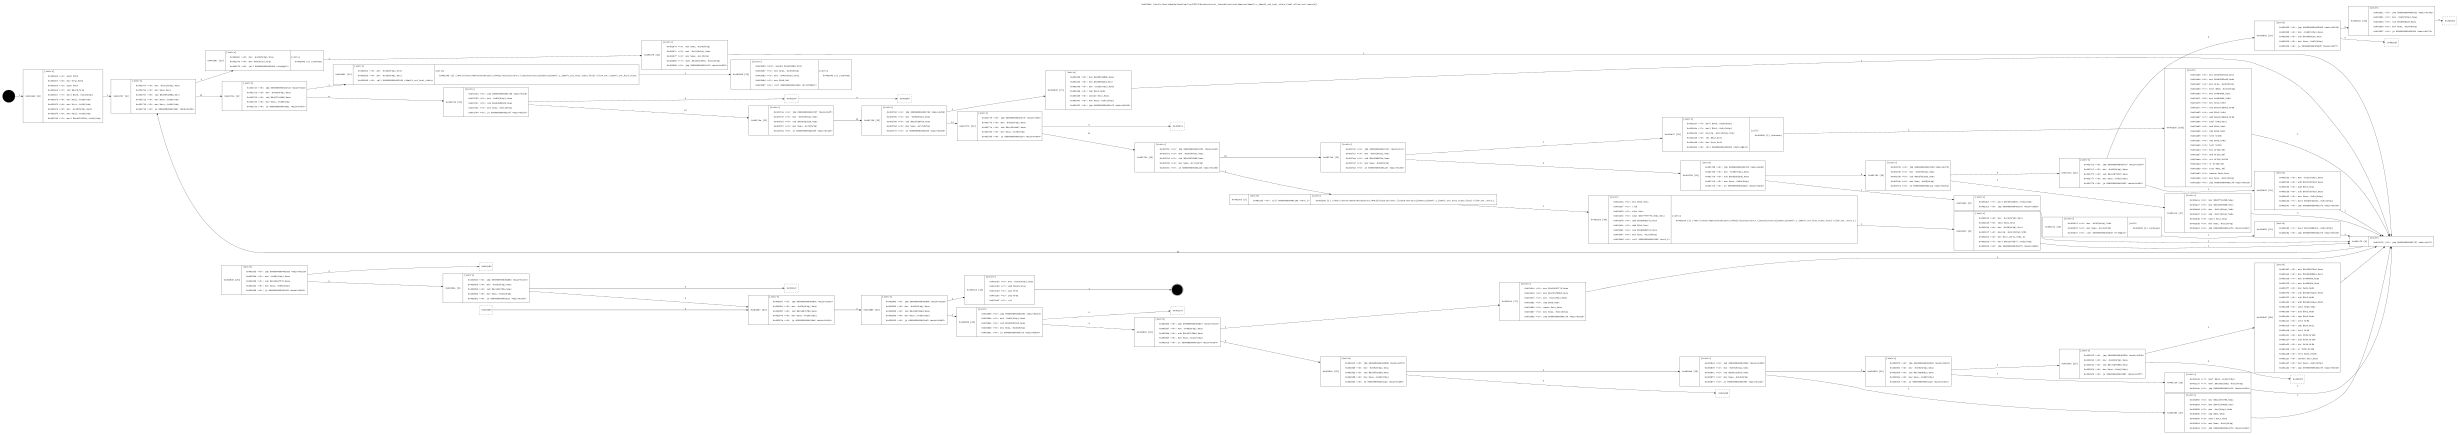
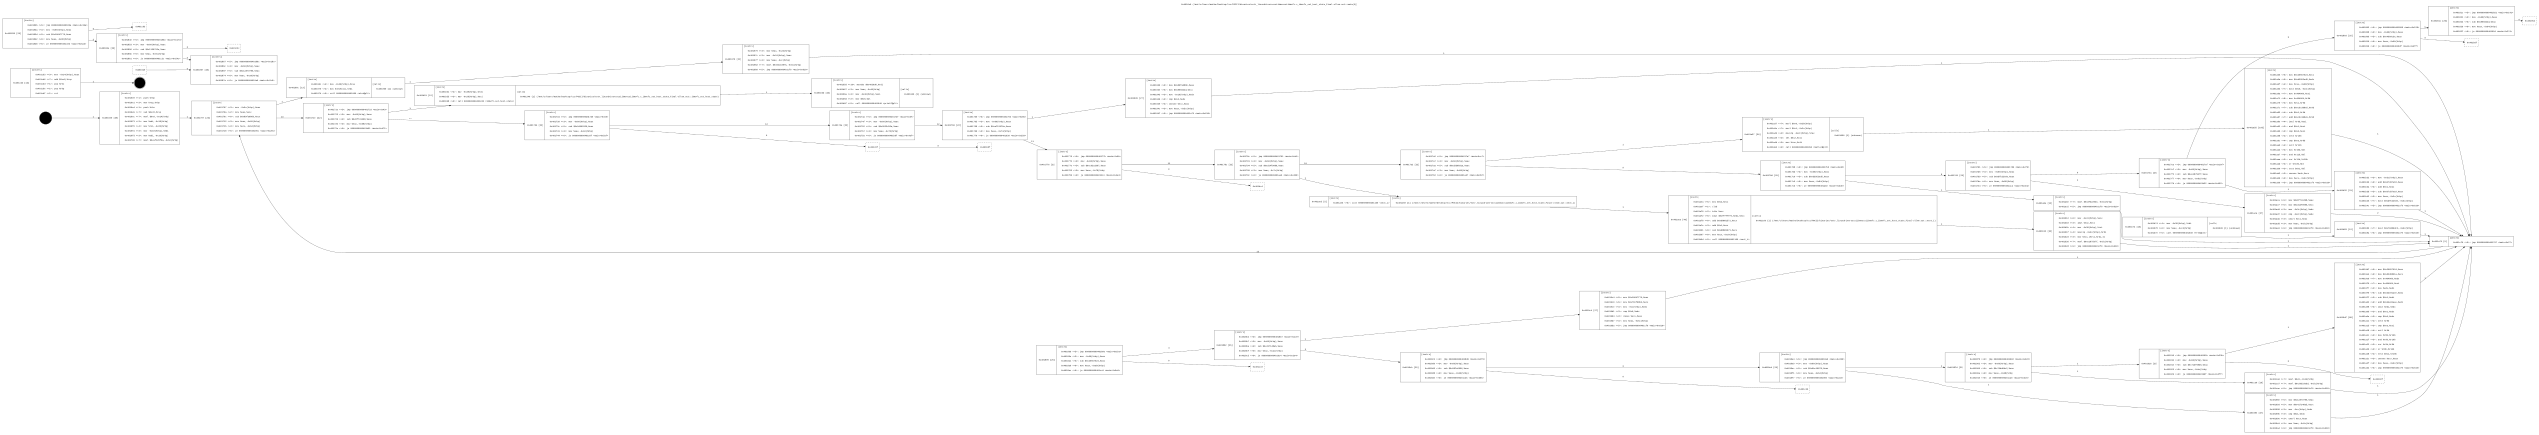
(904, 310) -> none
